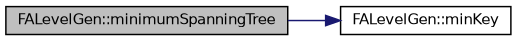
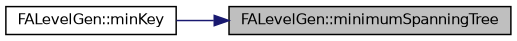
(307, 21) -> (195, 21)
